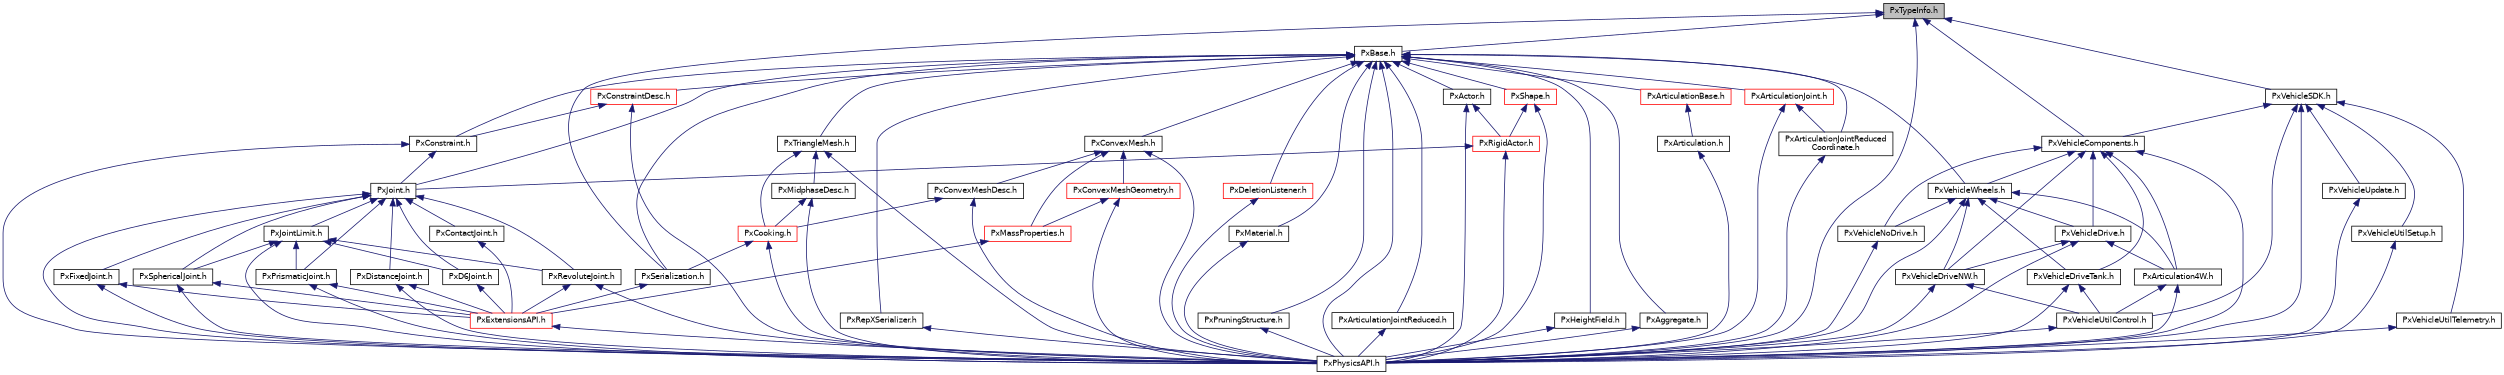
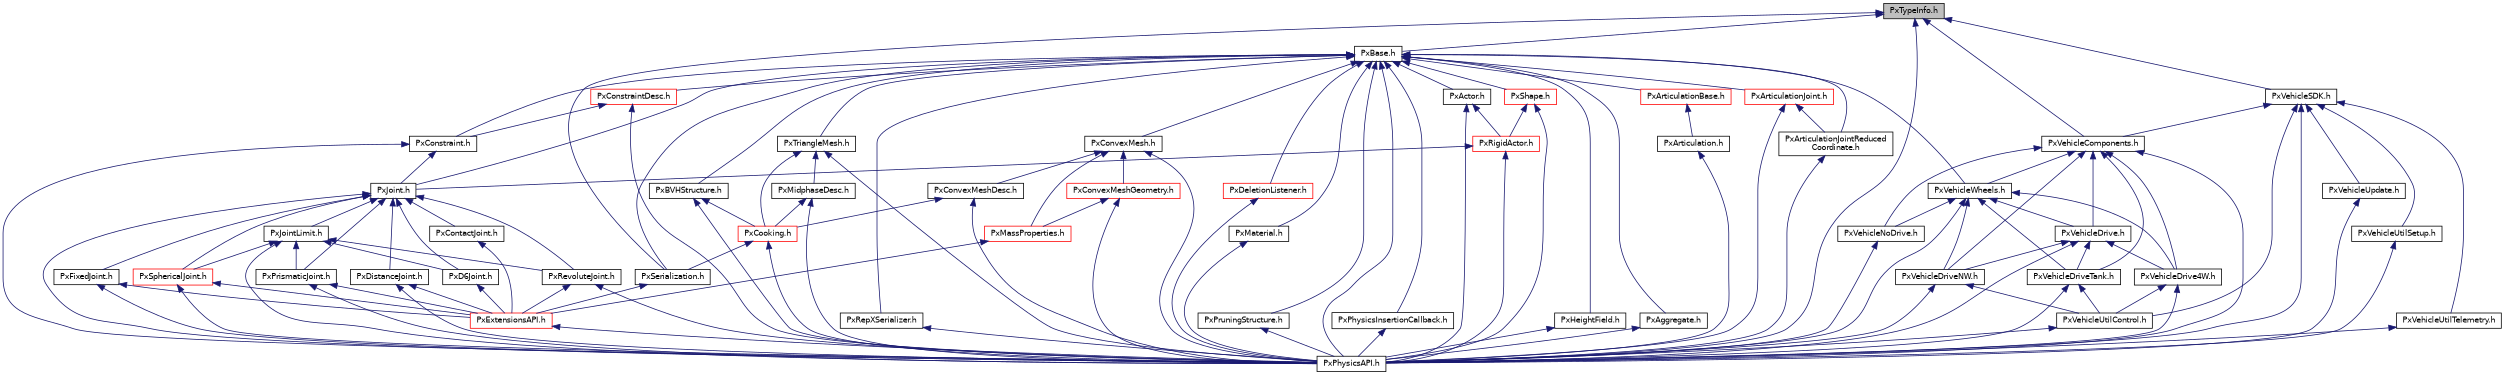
none -> (689, 191)
none -> (2082, 259)
(173, 277) -> (173, 277)
(2178, 277) -> (2178, 277)
(1393, 321) -> (1393, 321)
